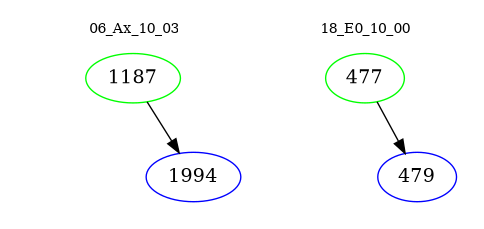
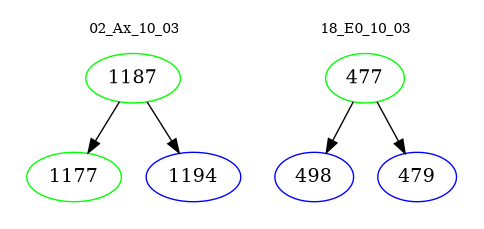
(134, 30) -> (134, 30)
(366, 30) -> (366, 30)
none -> (74, 177)
(193, 177) -> (193, 177)
none -> (314, 177)
